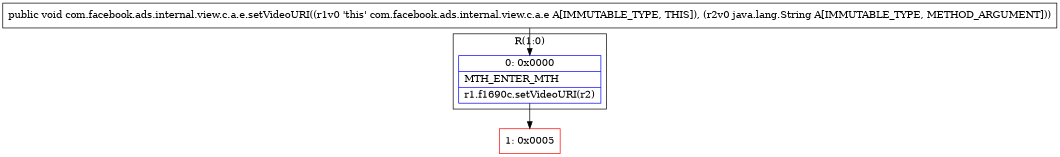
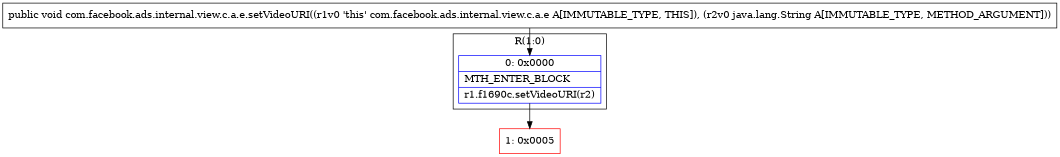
(511, 79) -> (517, 79)
